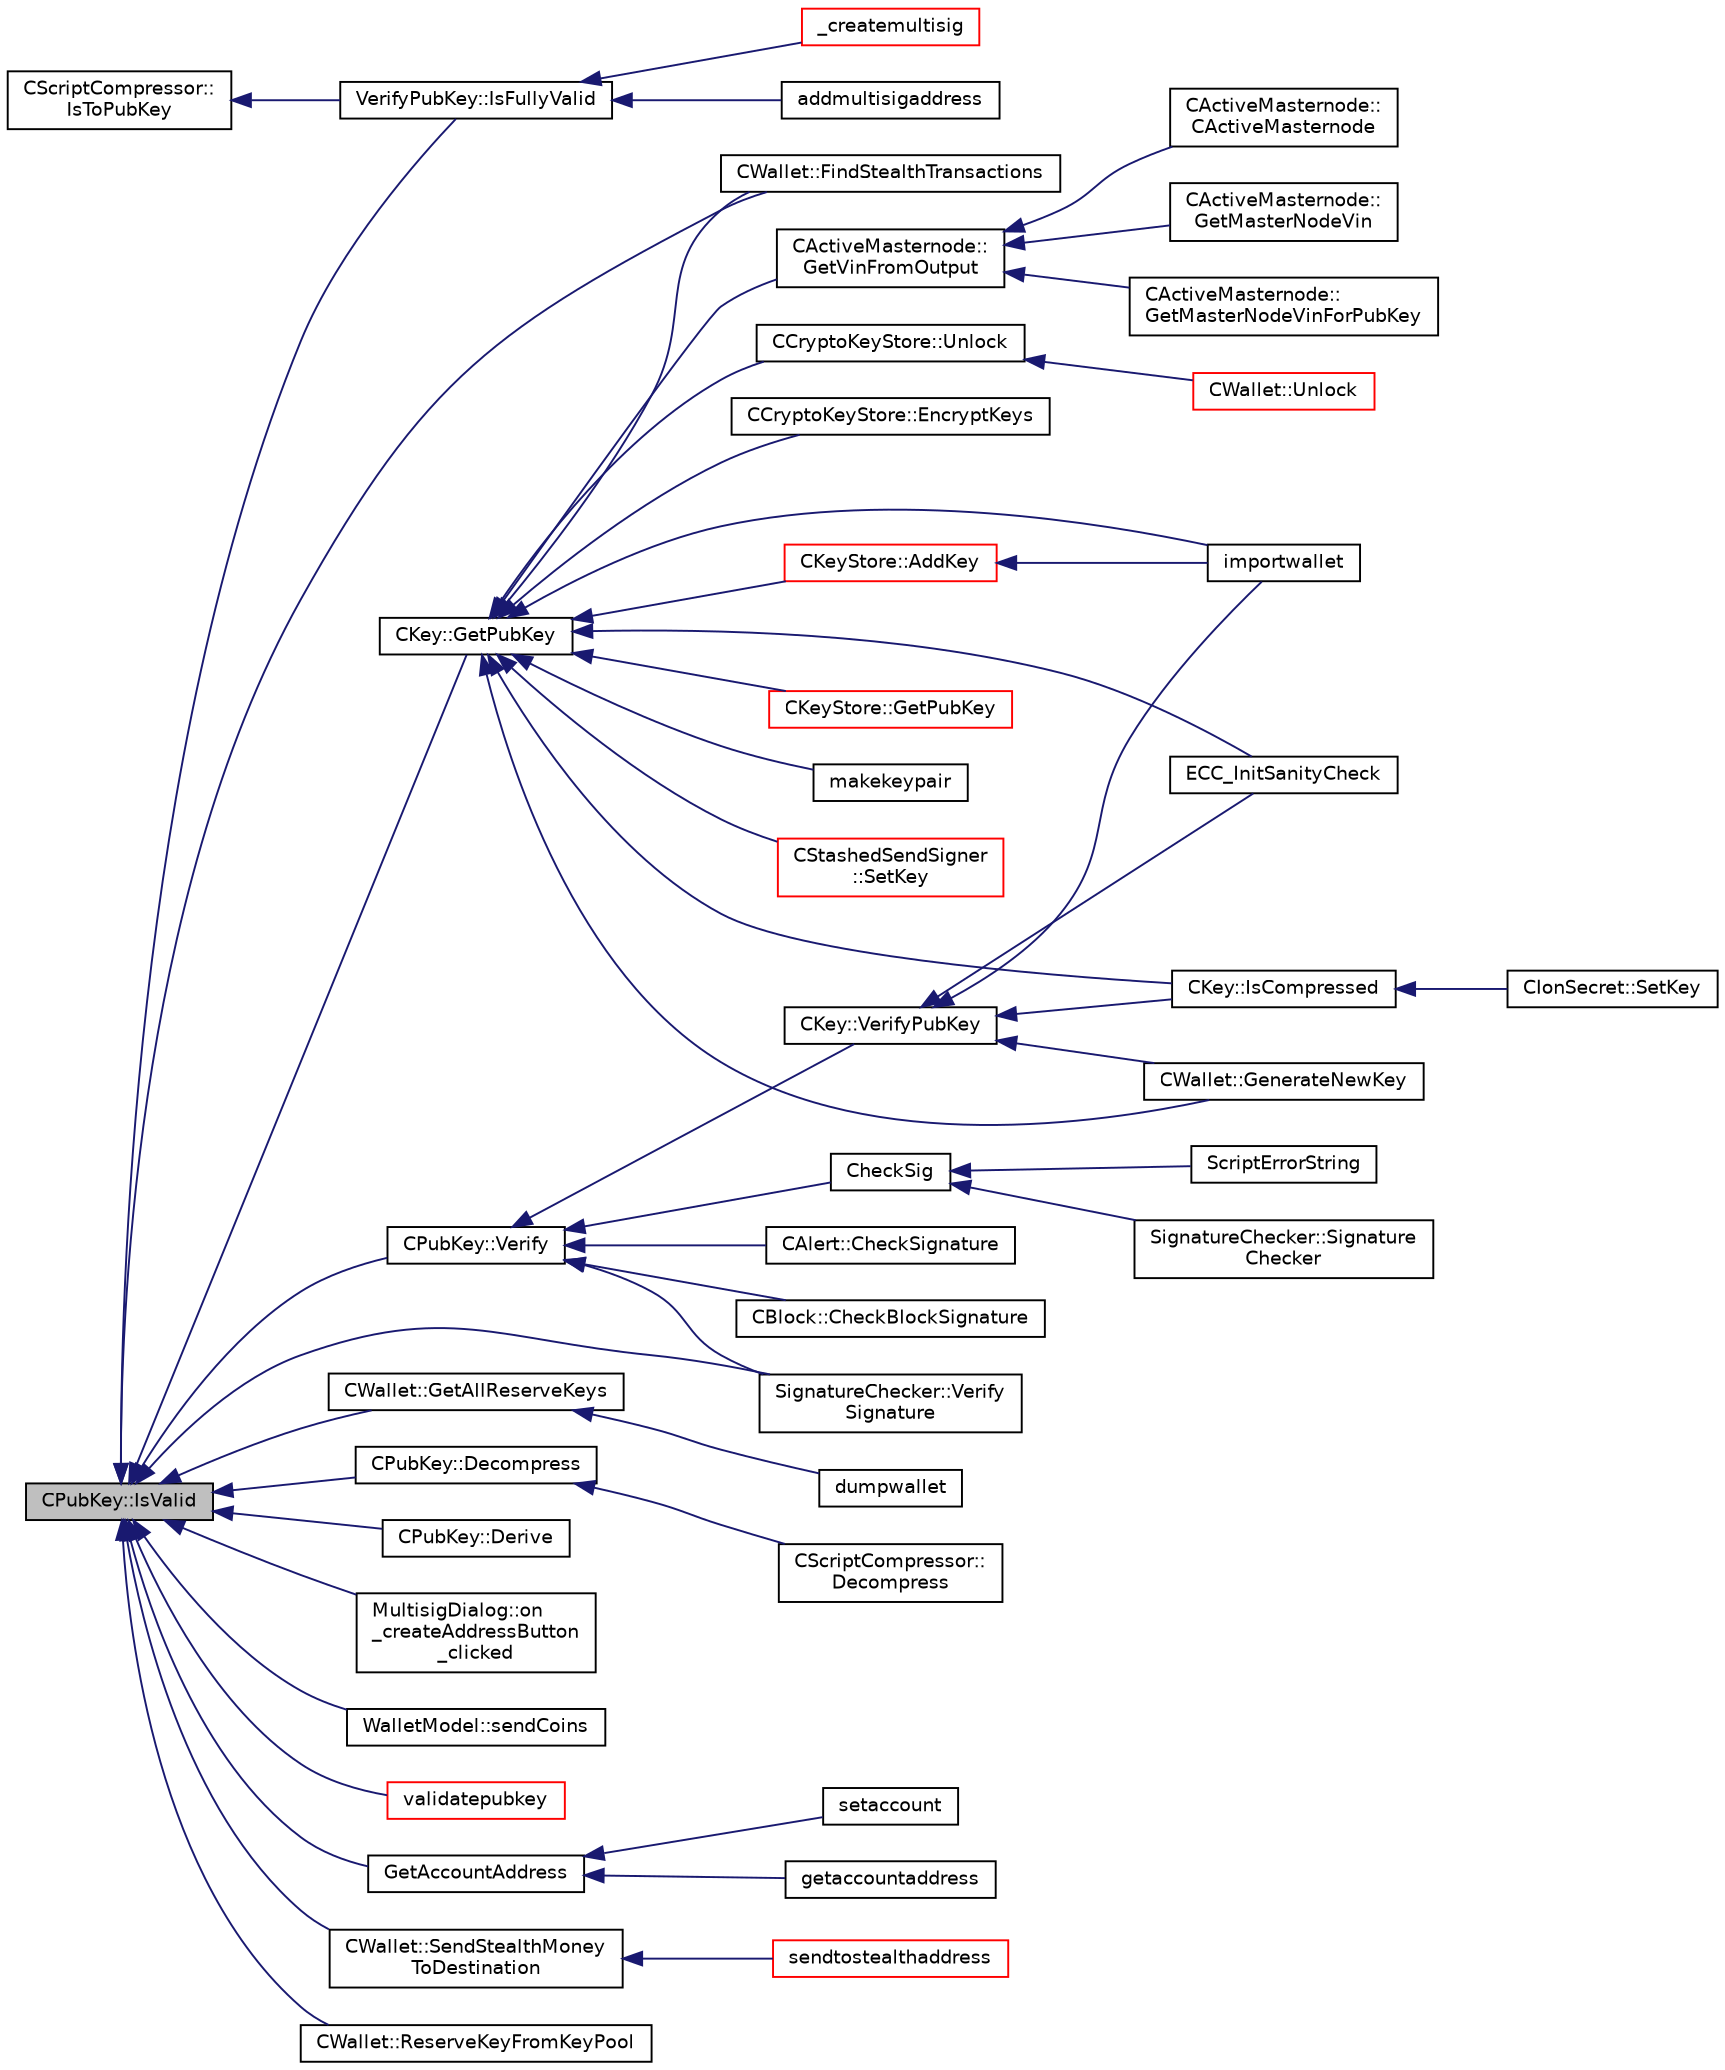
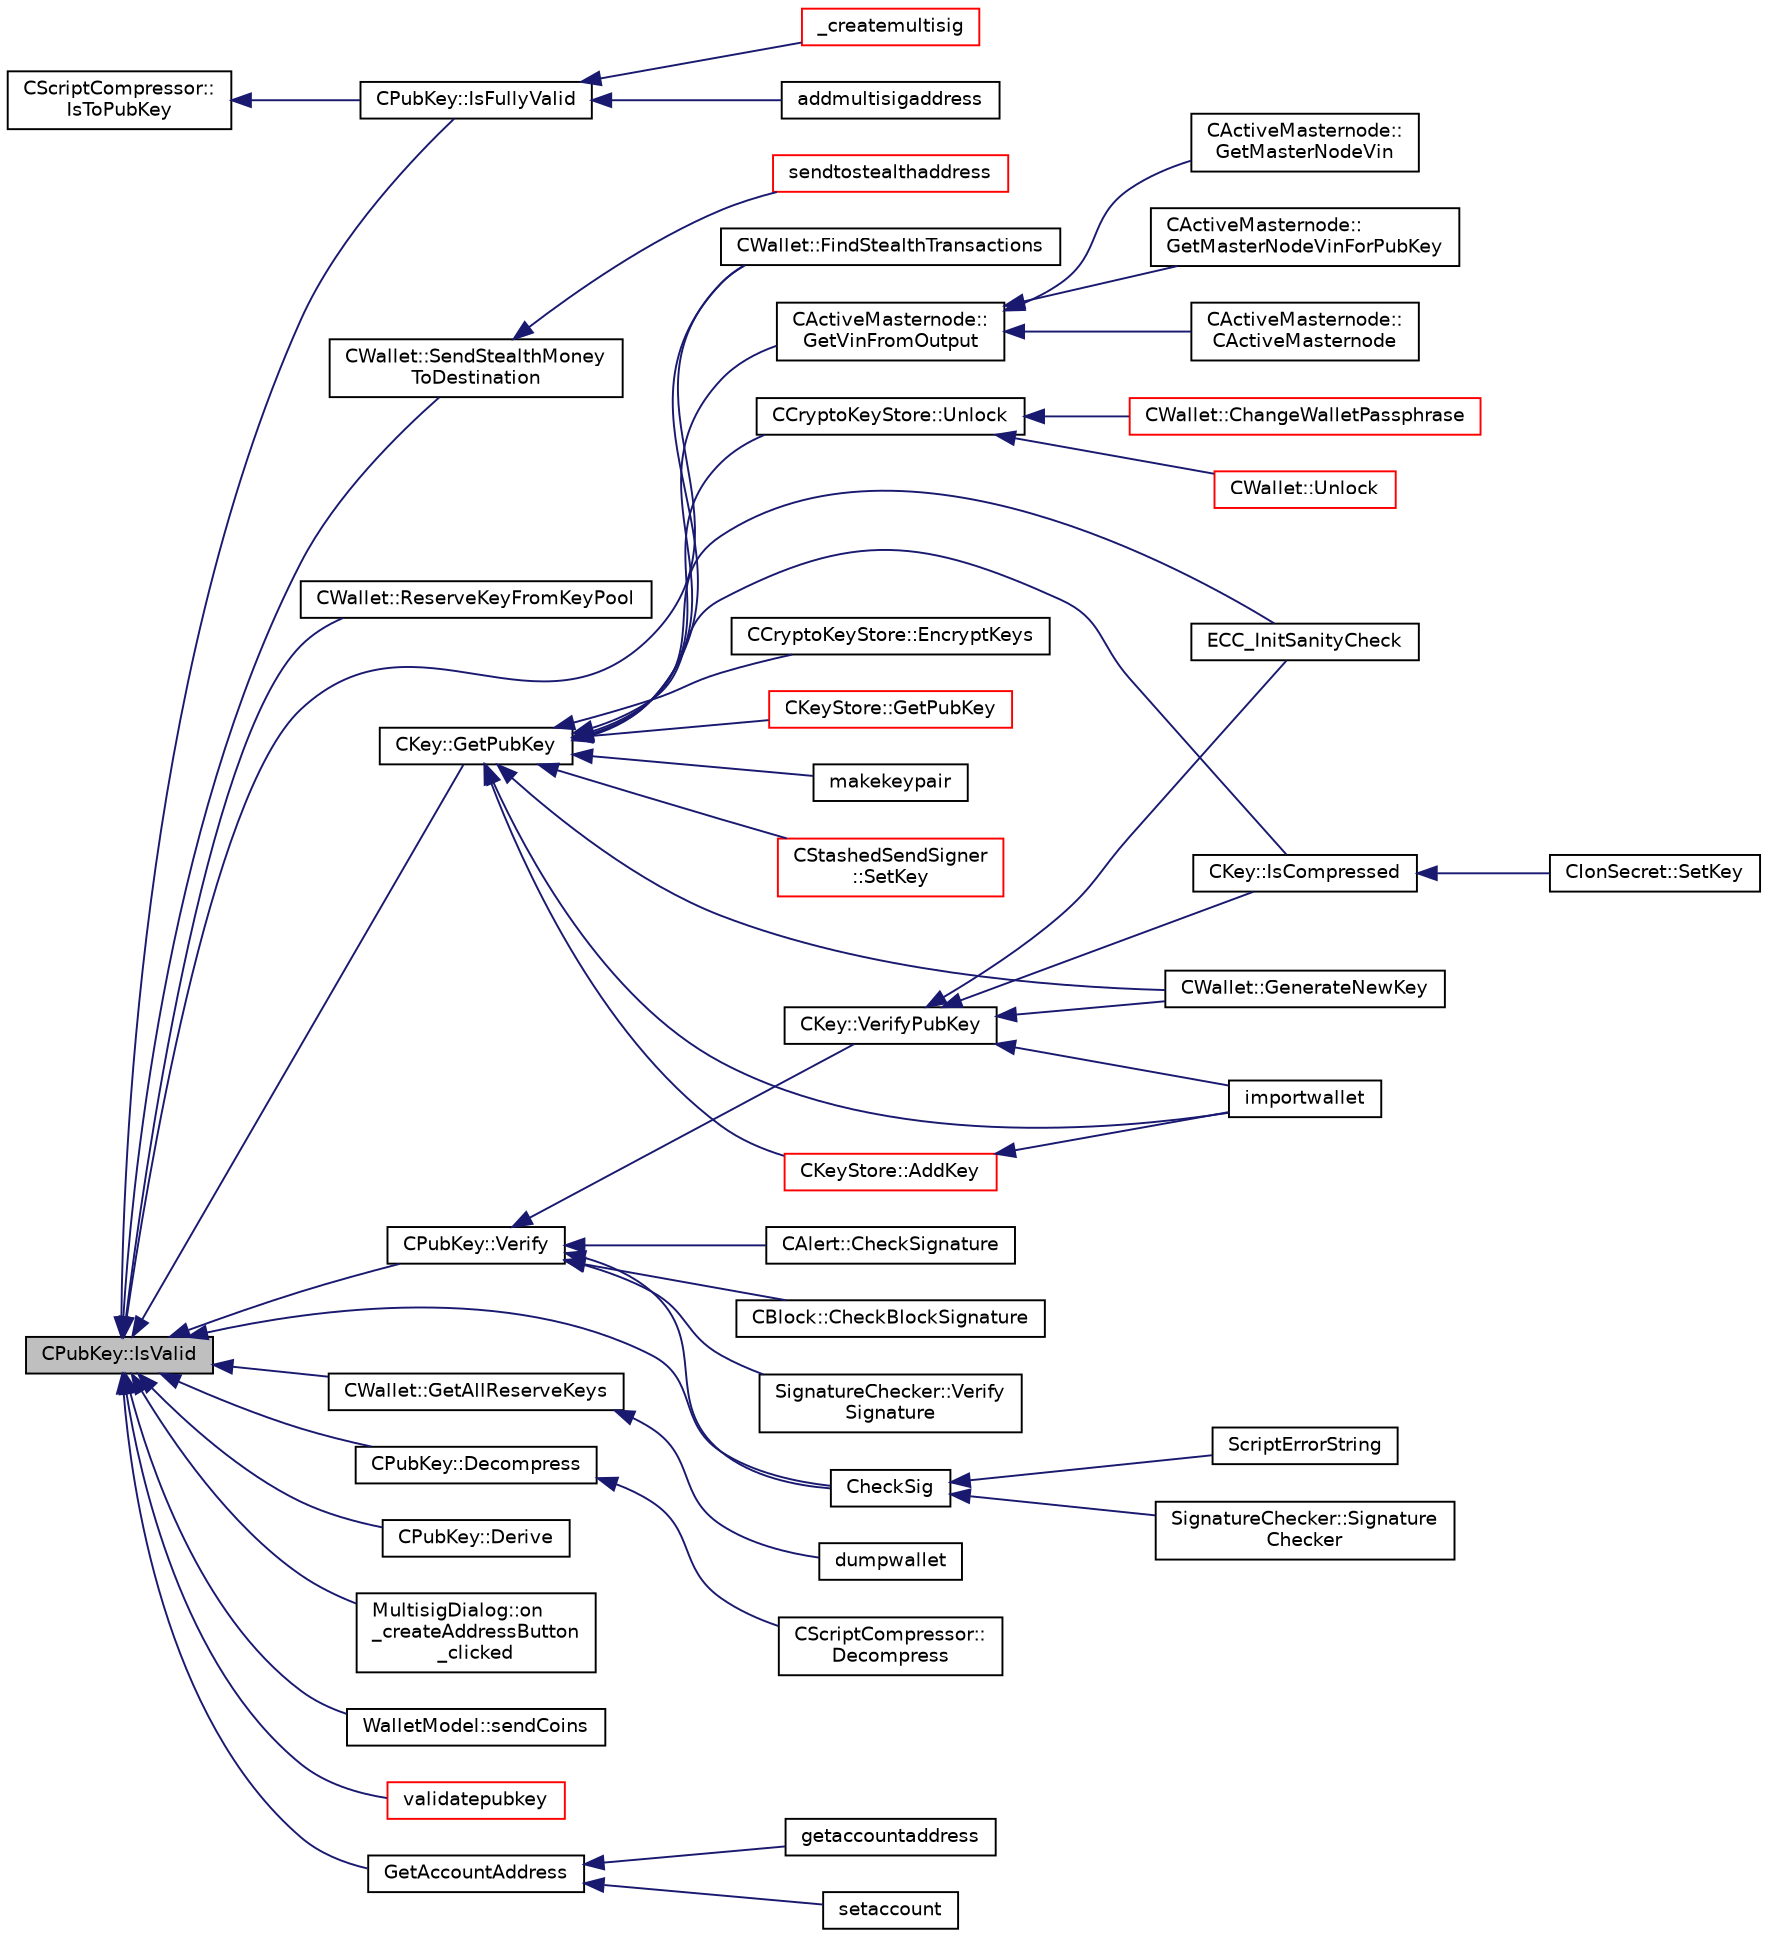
(476, 100) -> (476, 100)
none -> (1305, 416)
(440, 1328) -> (550, 1321)
